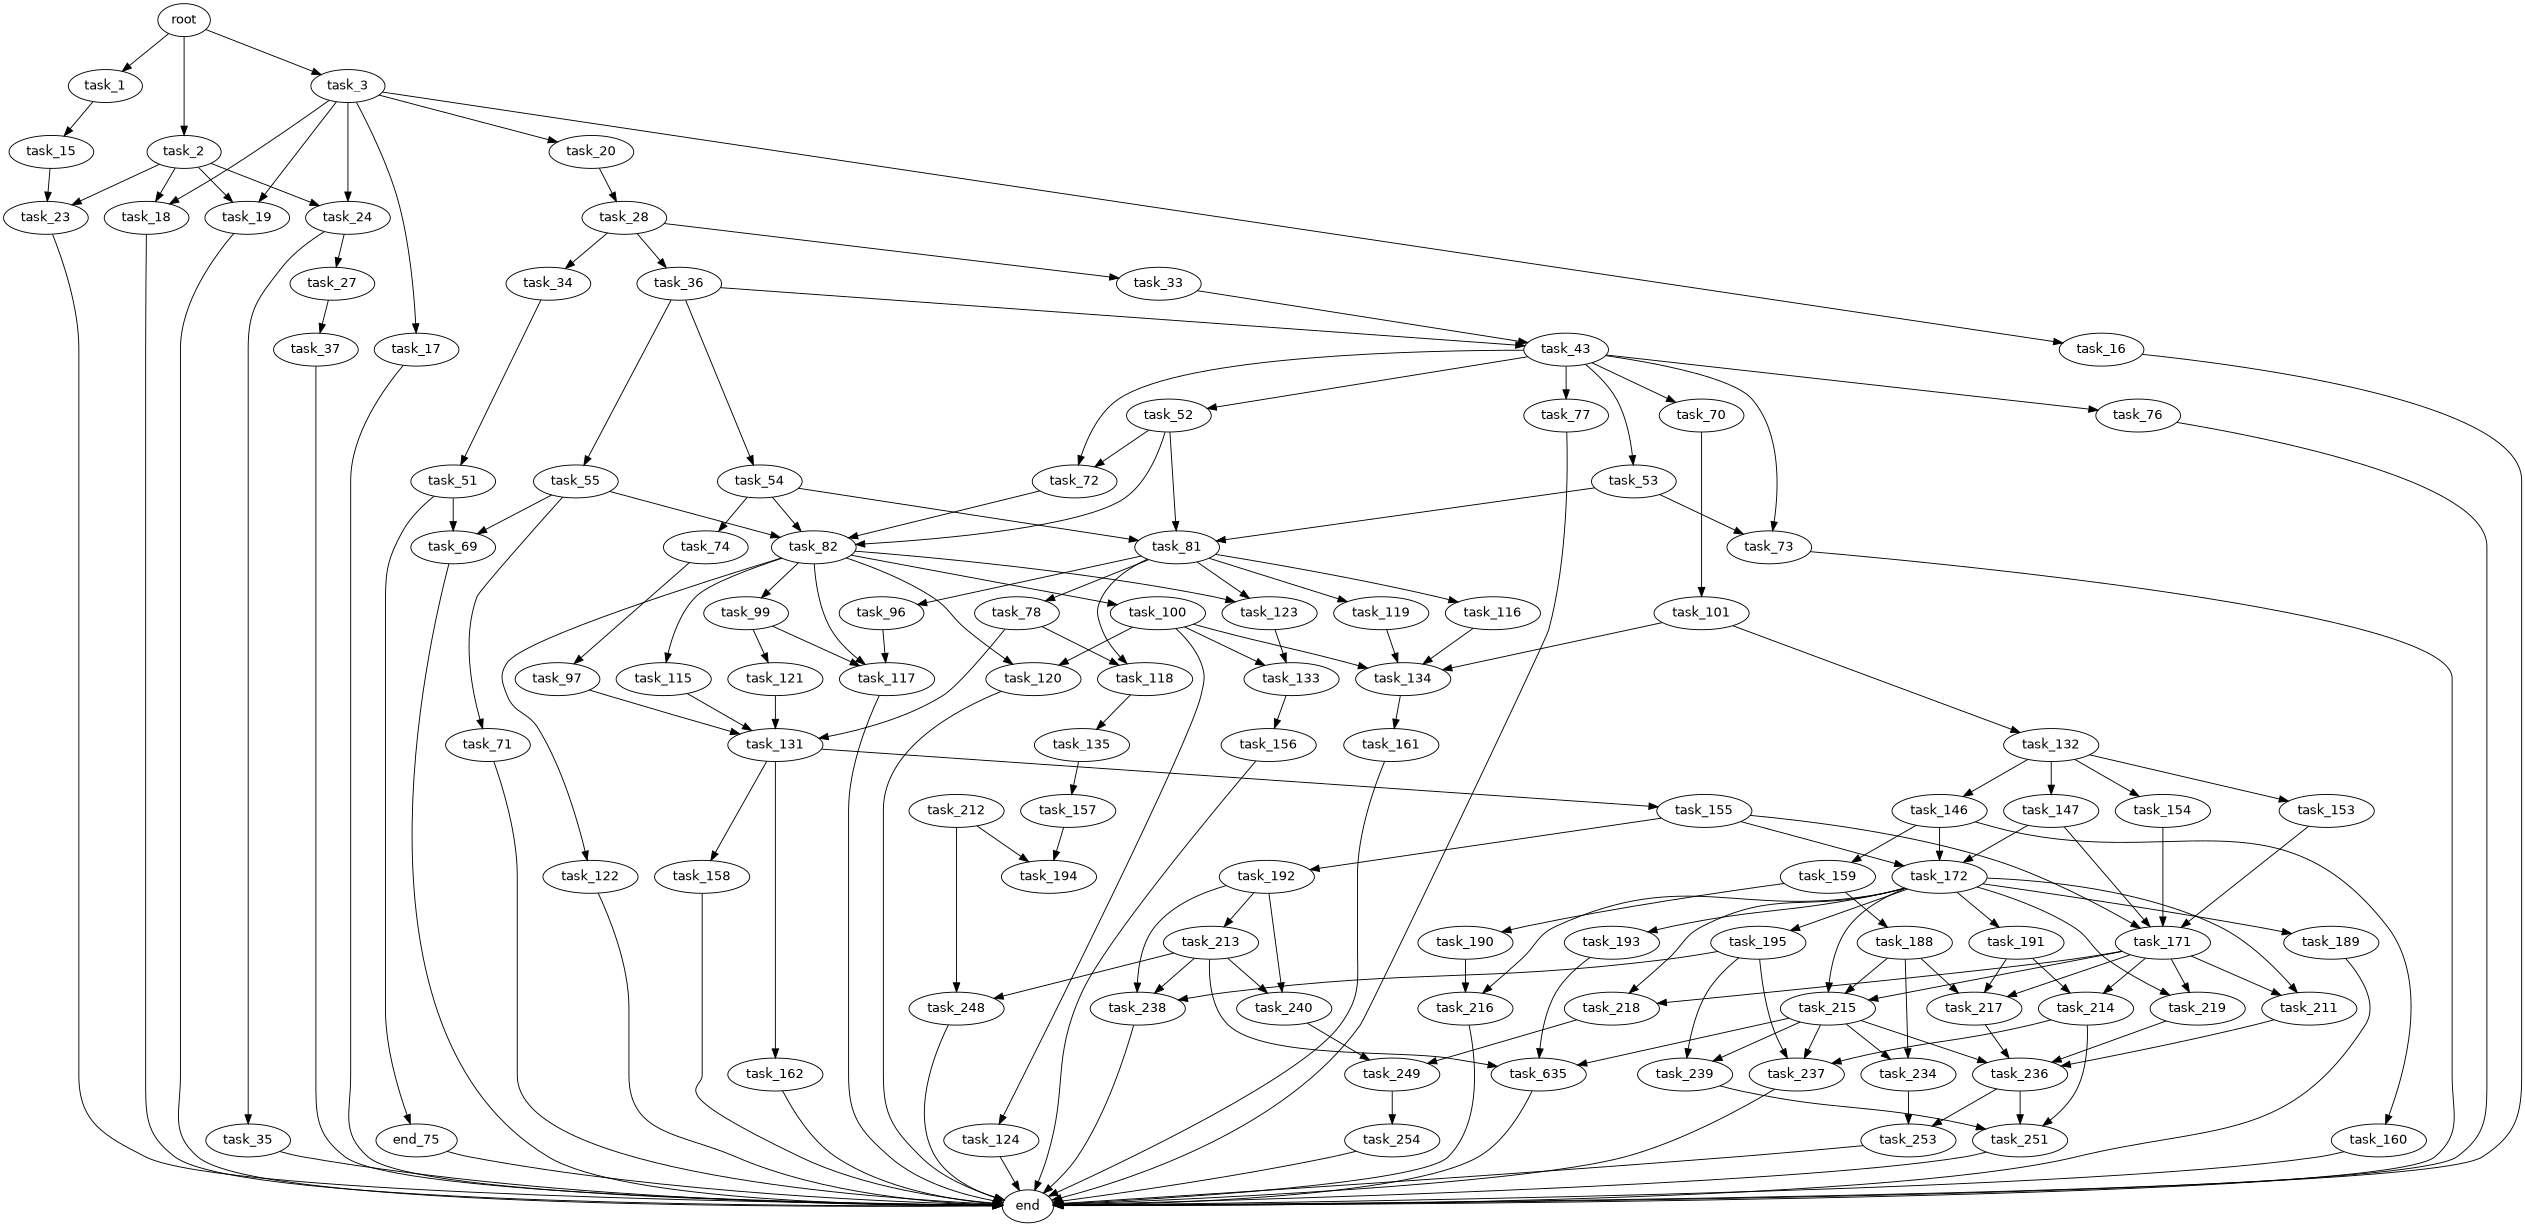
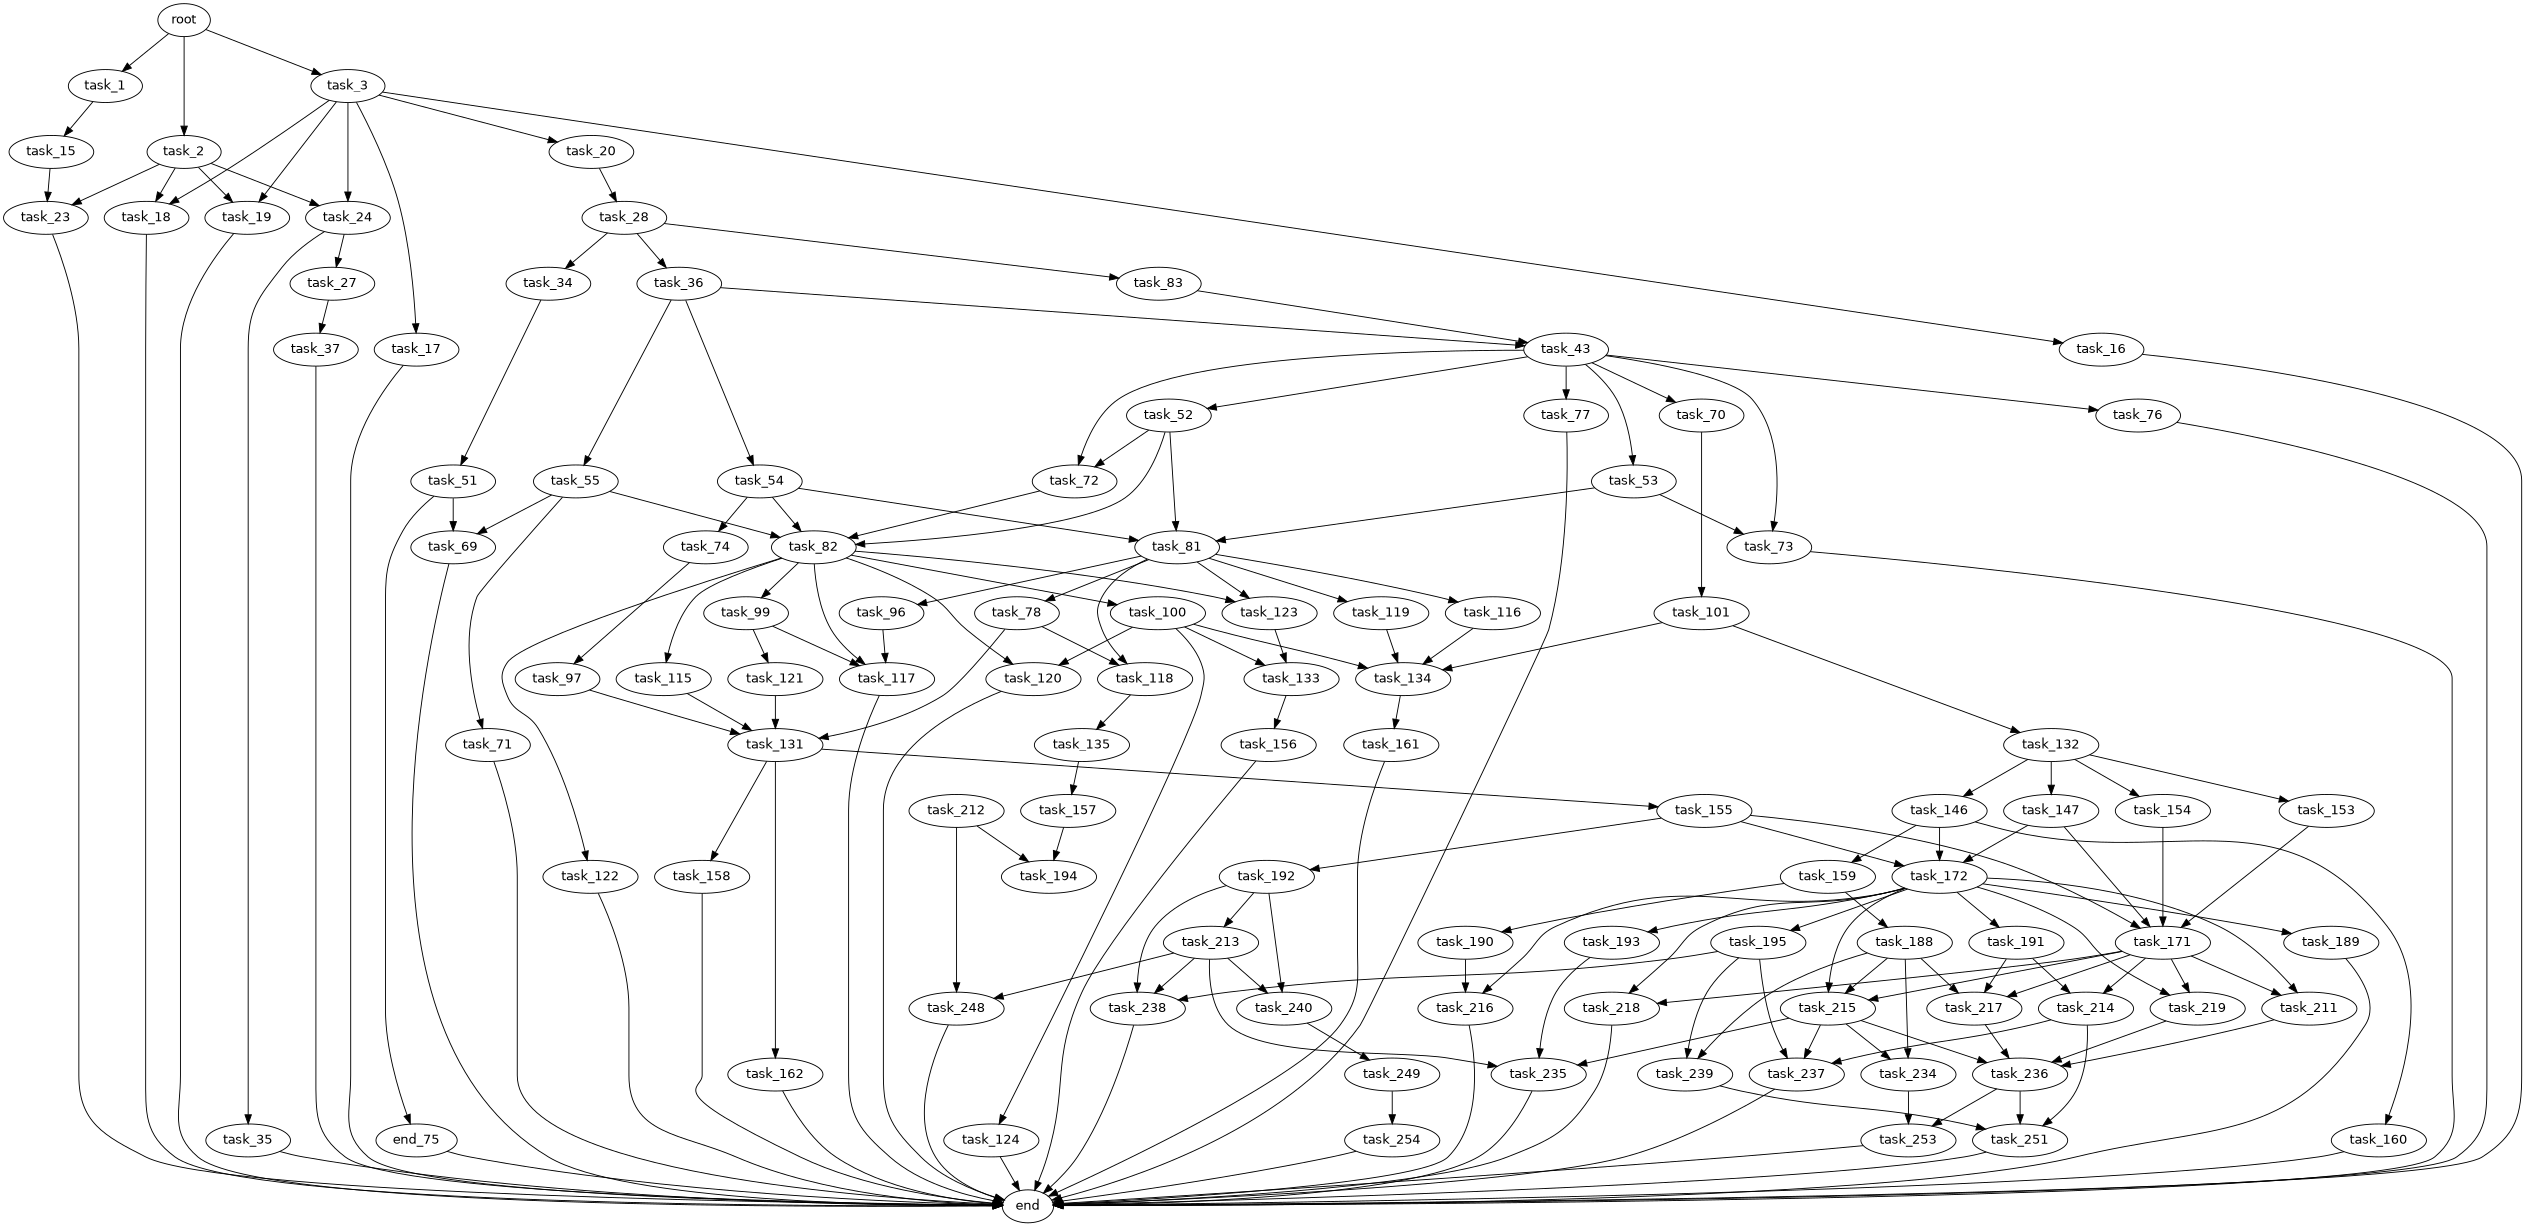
(1159, 284) -> (1159, 284)
(1507, 1040) -> (1470, 1168)
(1761, 1040) -> (1786, 984)
(1539, 1075) -> (1539, 1075)
